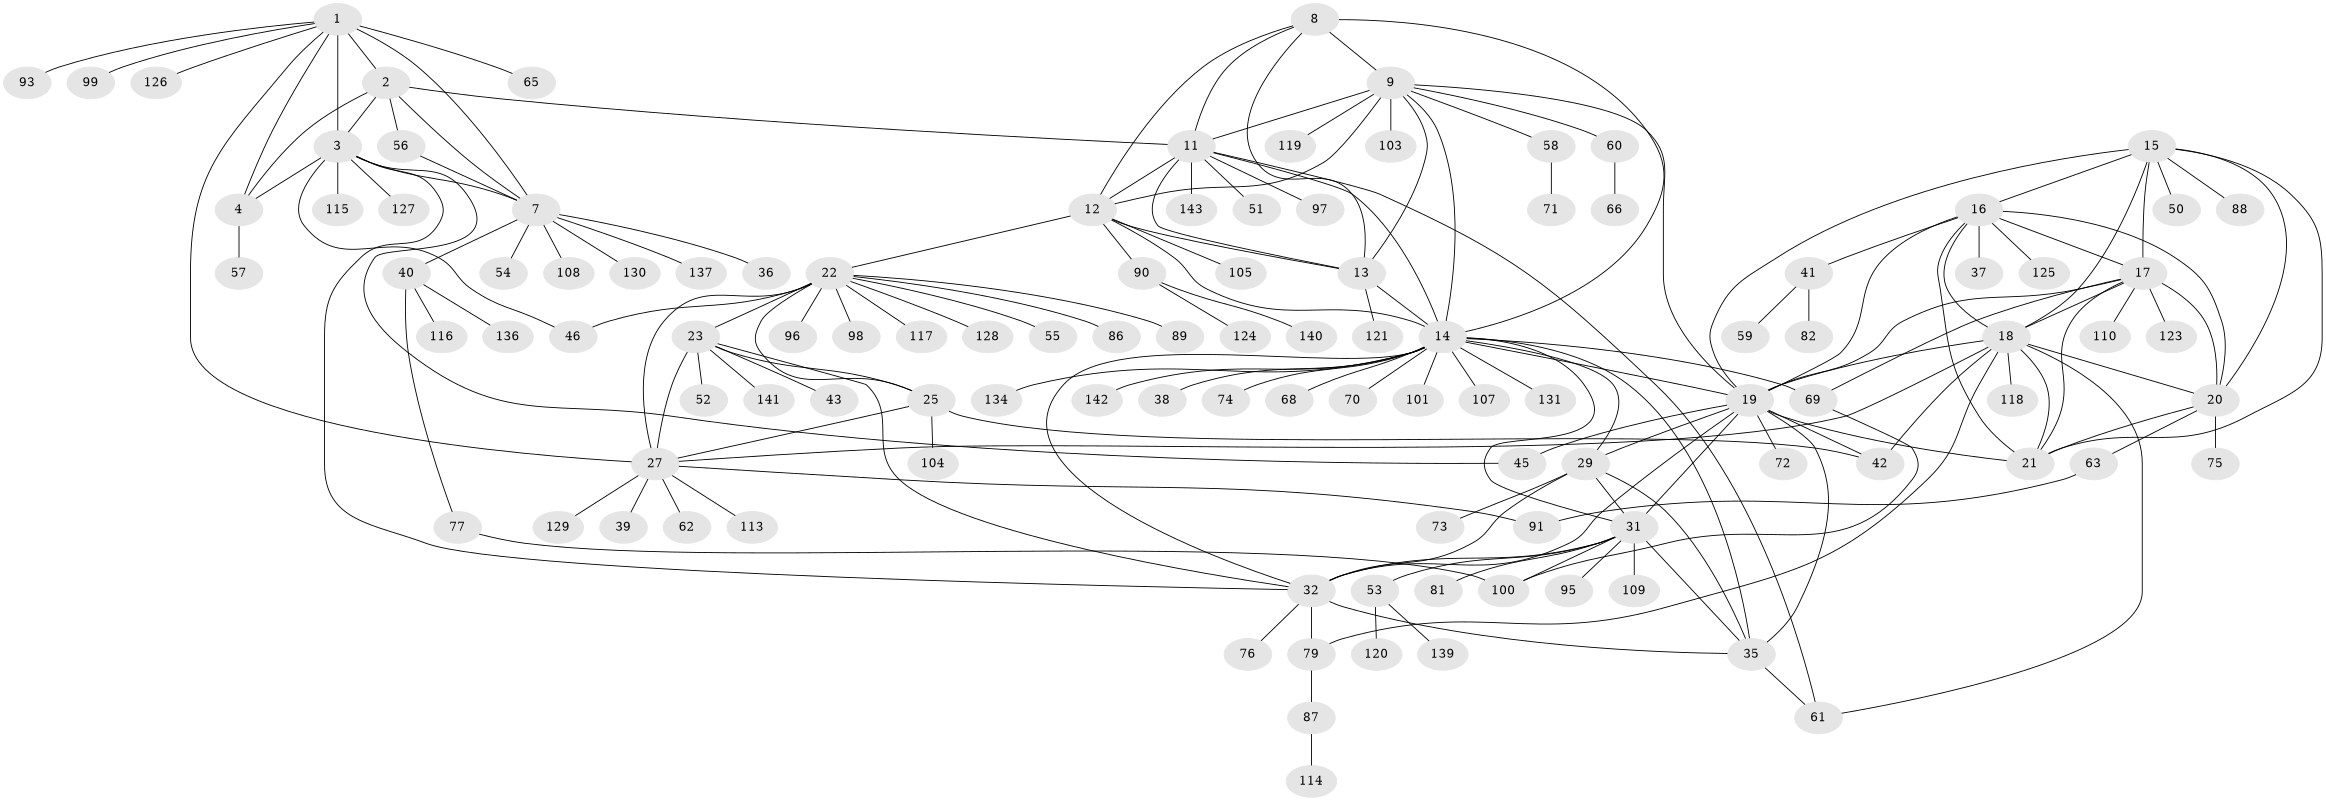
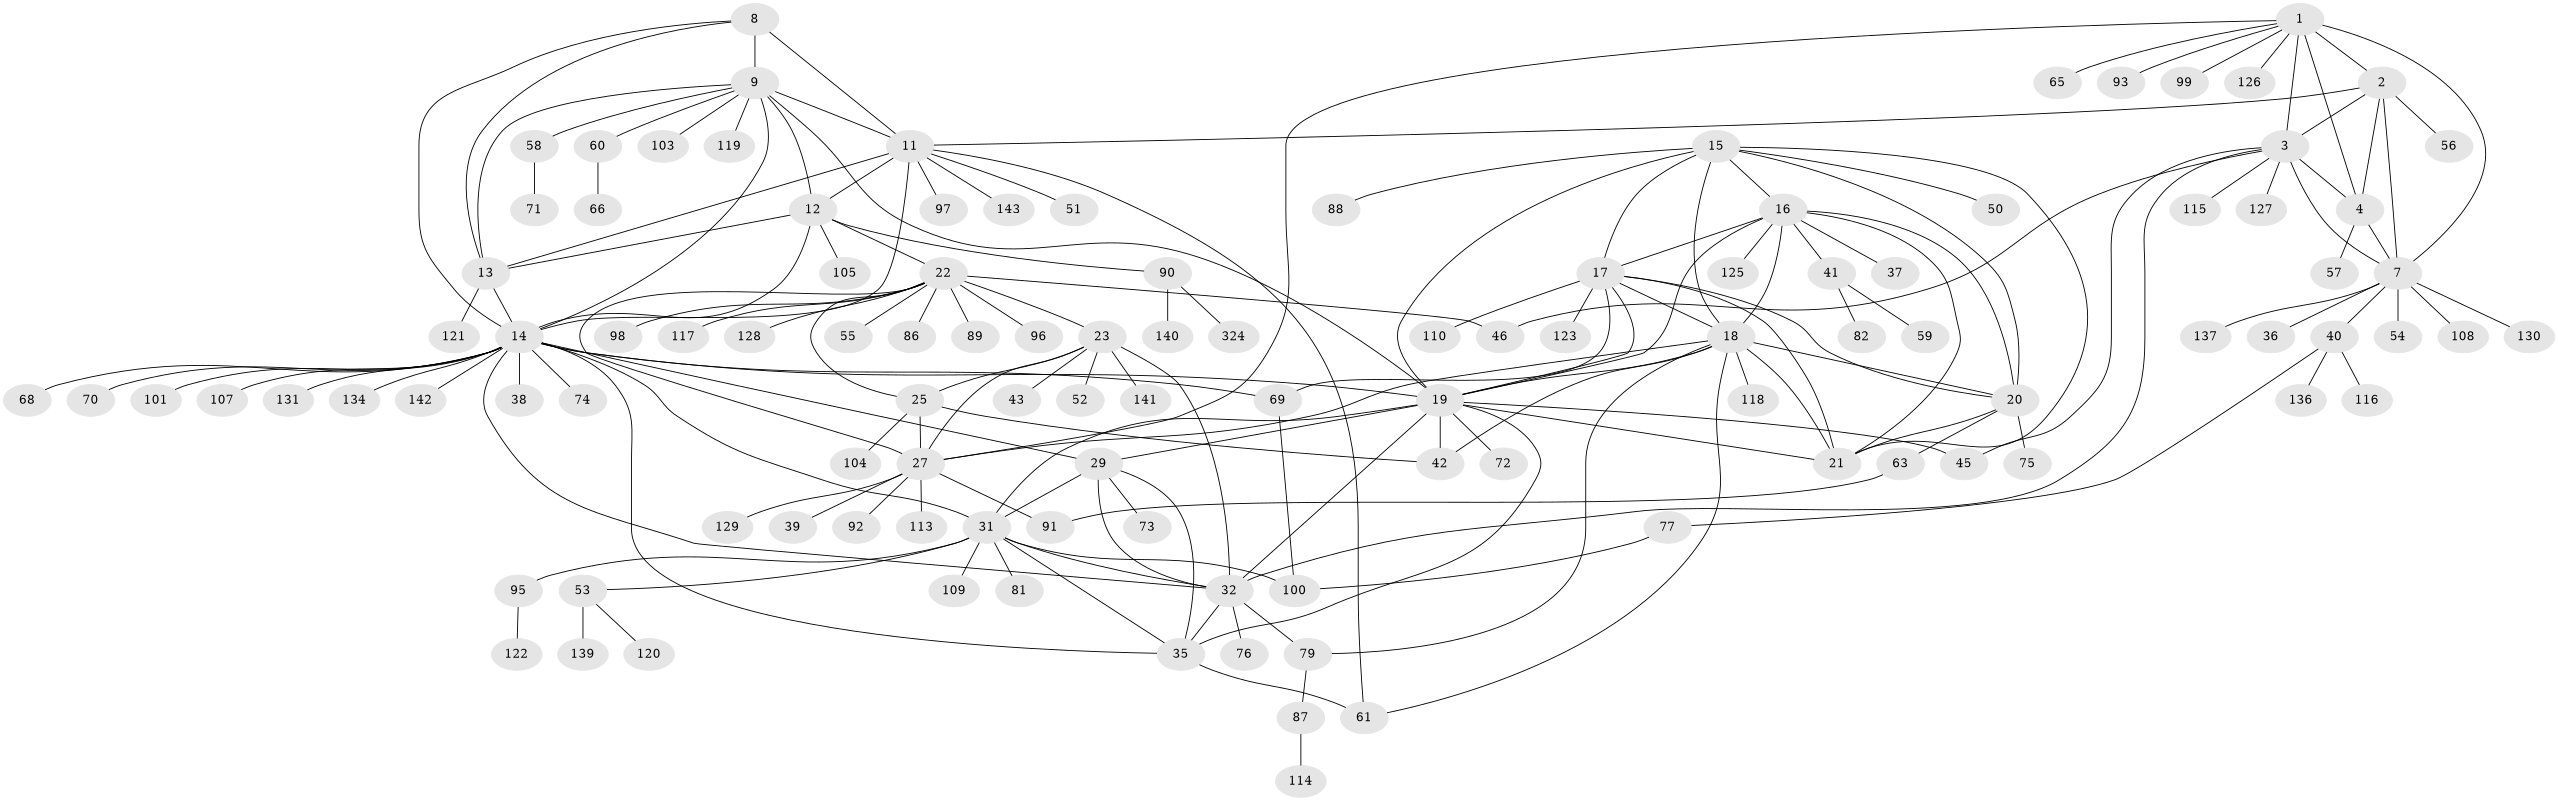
(1179, 89) -> none
(469, 178) -> (2379, 242)
(1245, 337) -> (1234, 337)
(687, 527) -> (856, 527)
none -> (517, 654)
